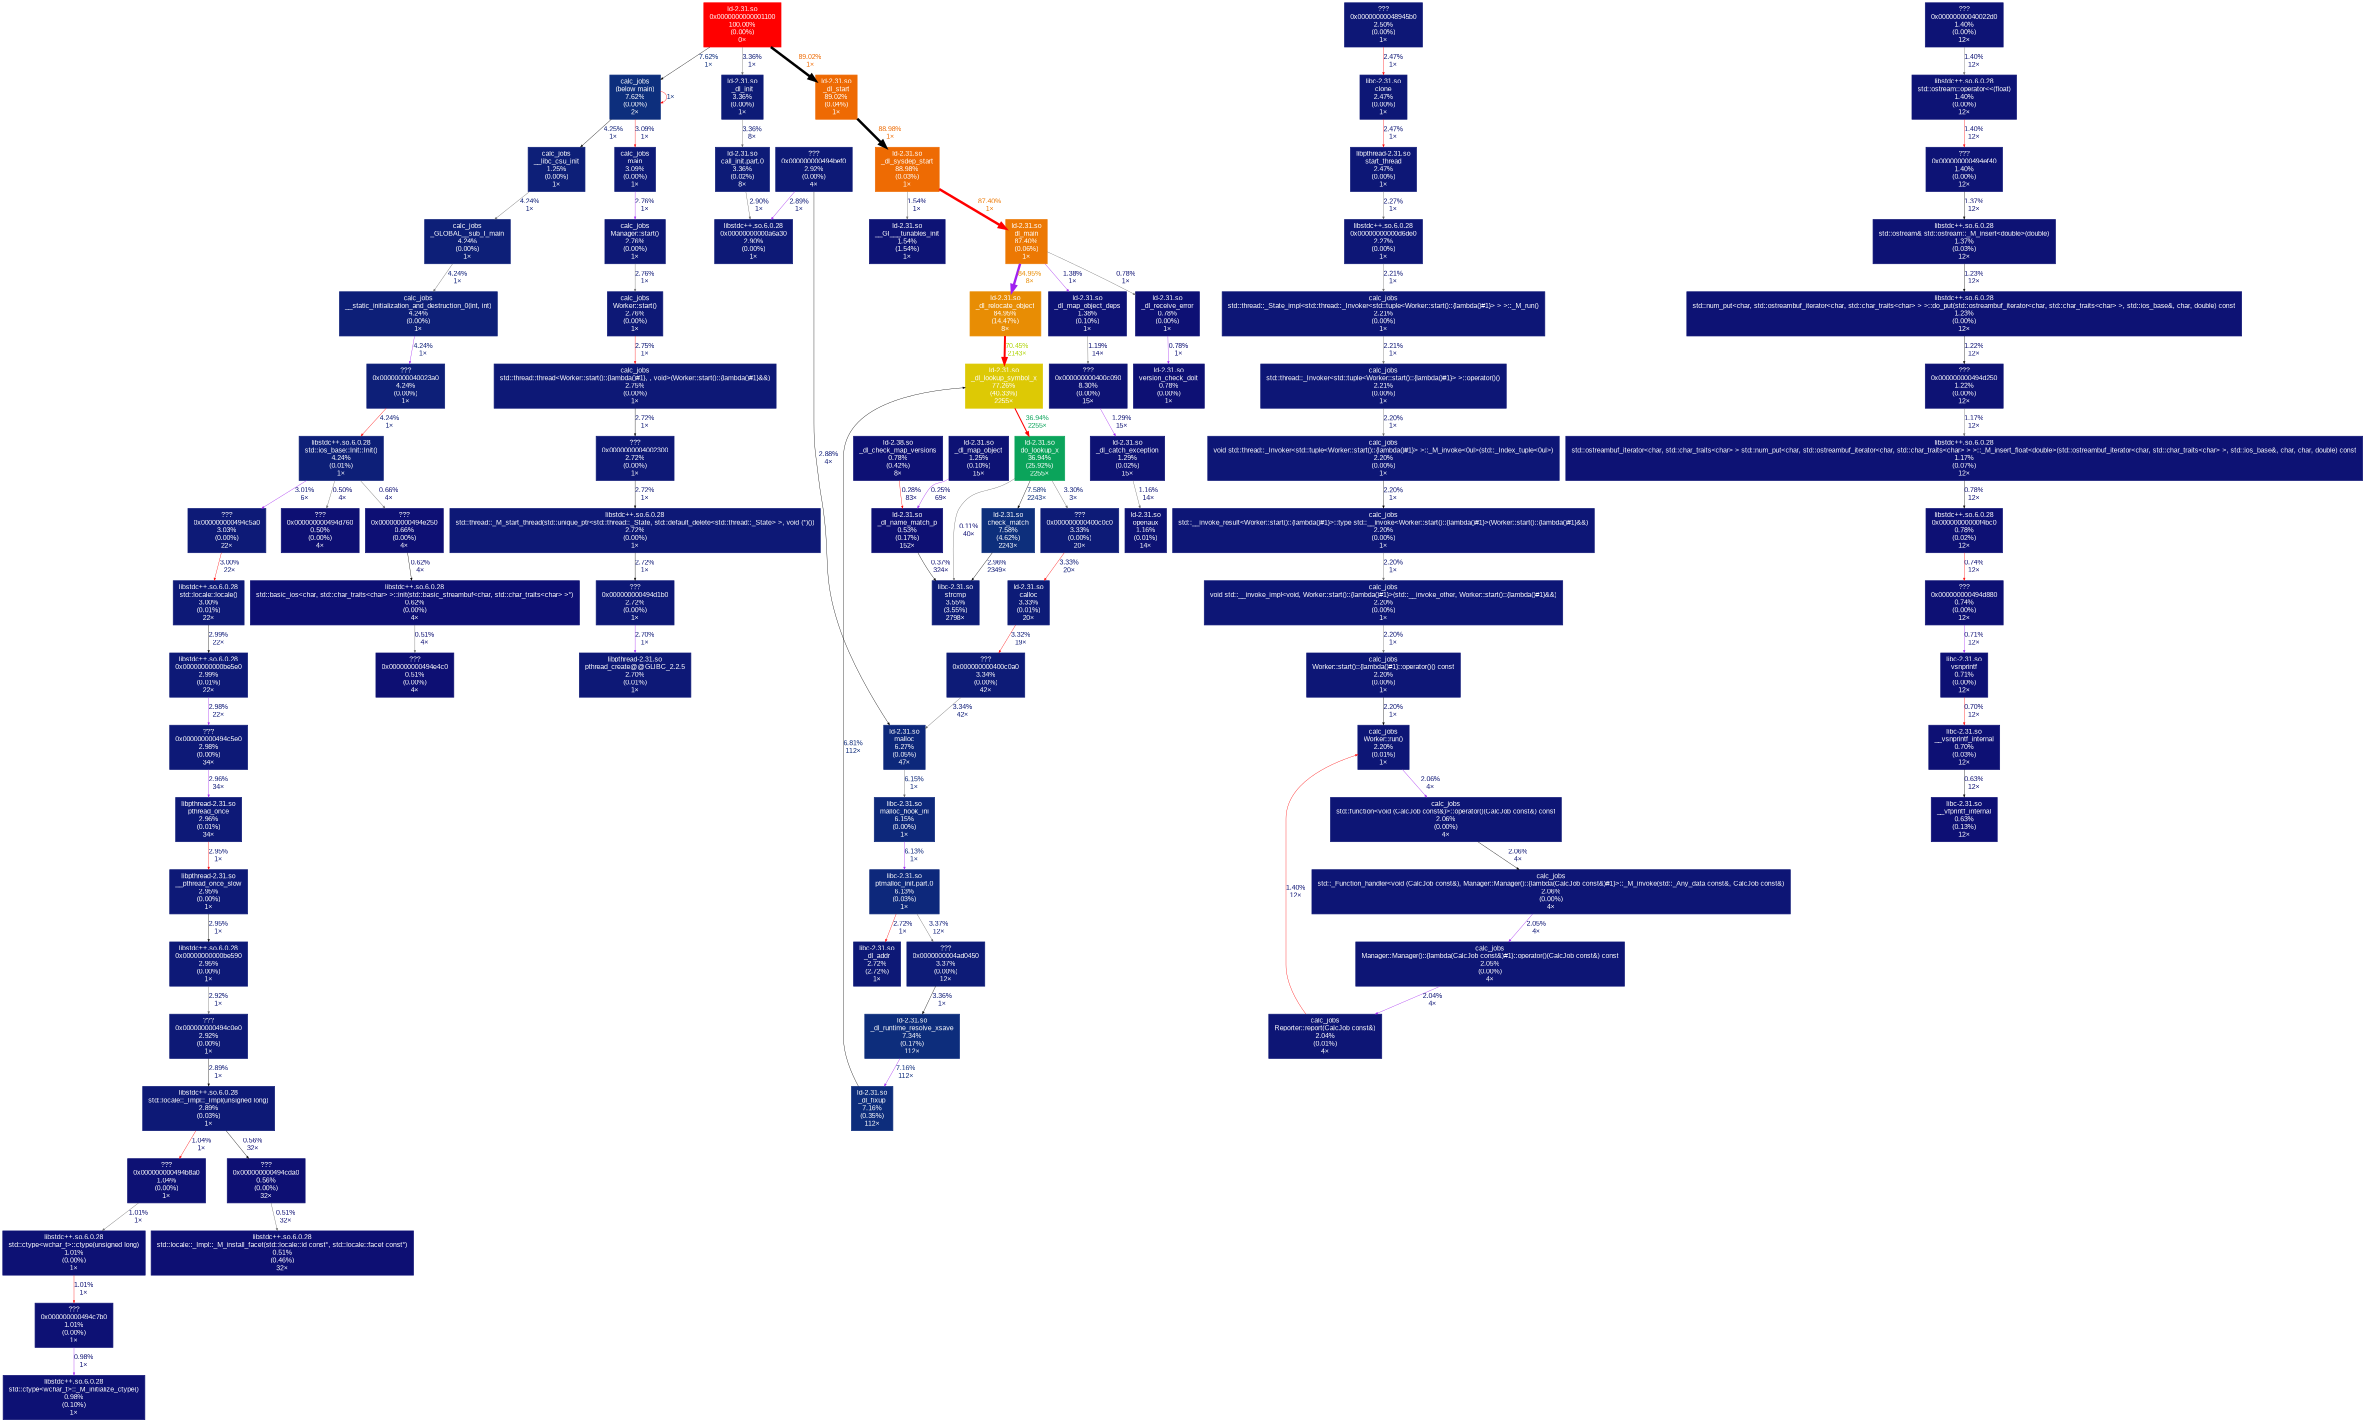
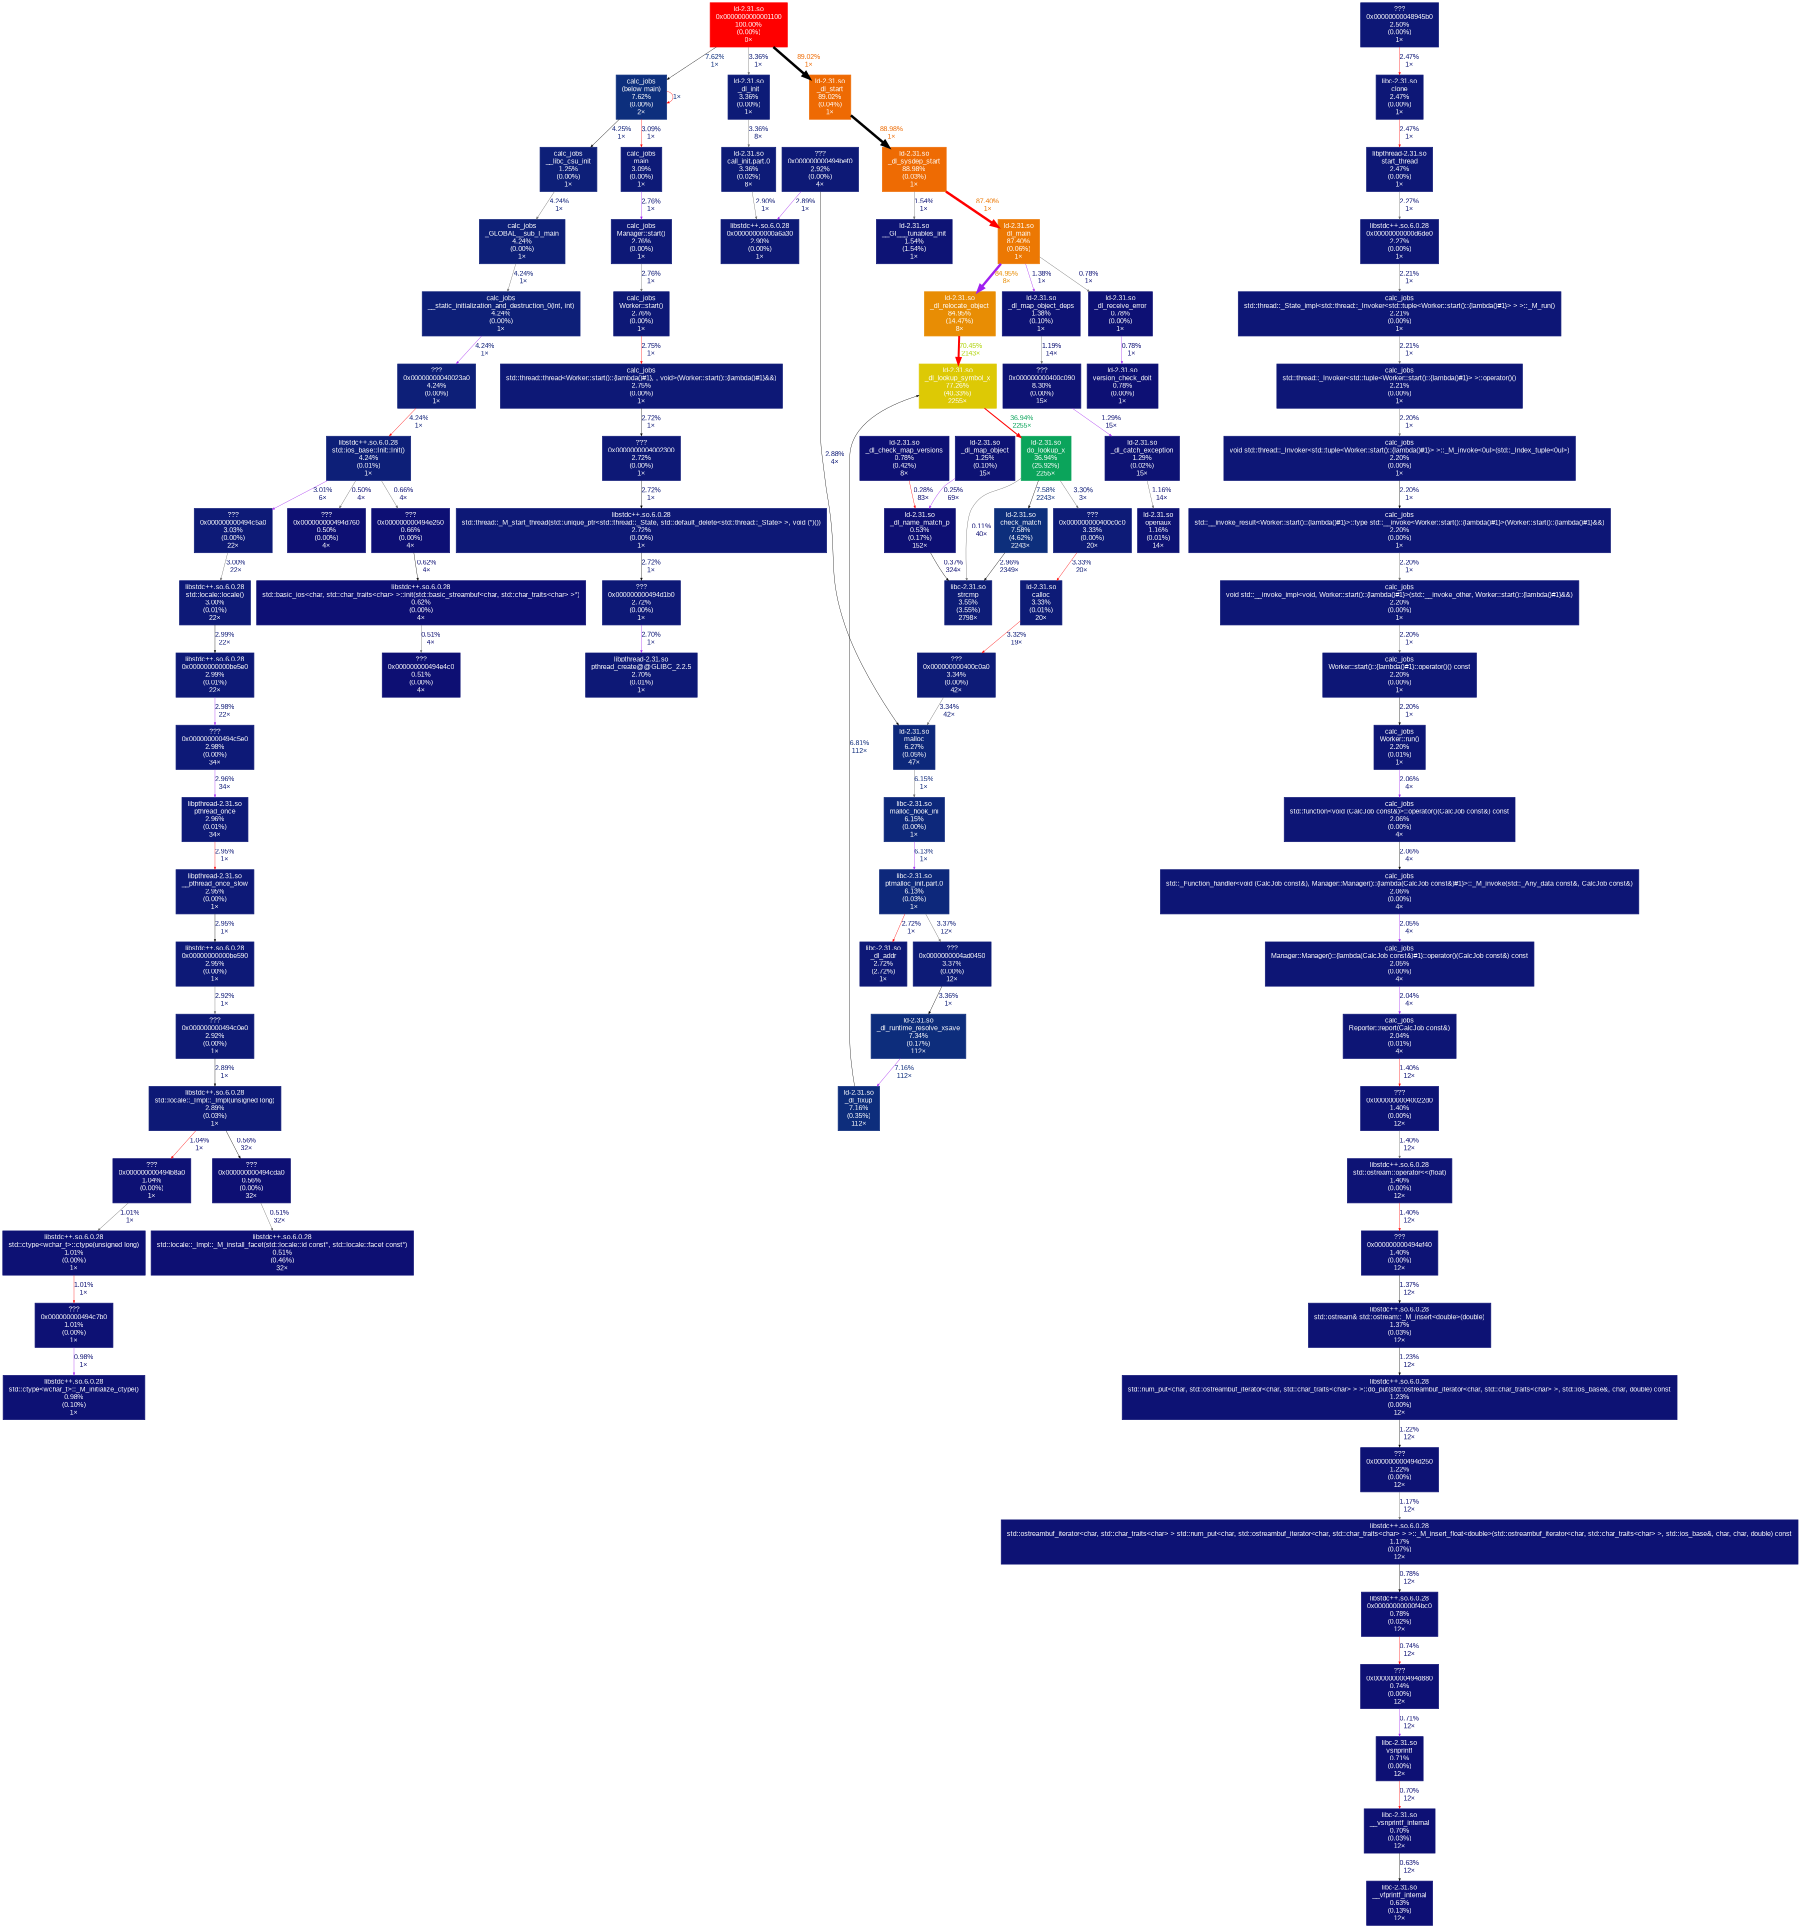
(898, 458) -> (904, 458)
(218, 565) -> (224, 565)
(1286, 869) -> (1400, 1071)
